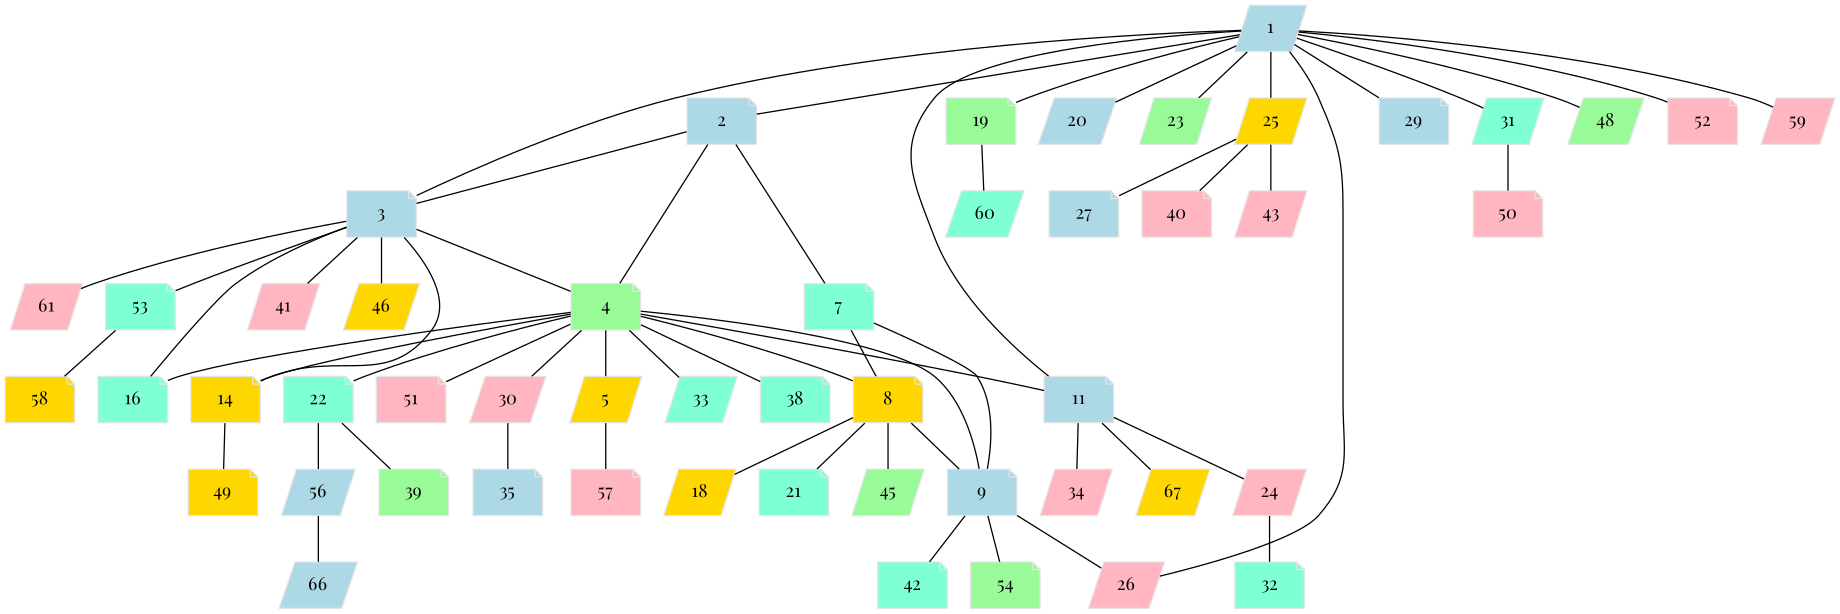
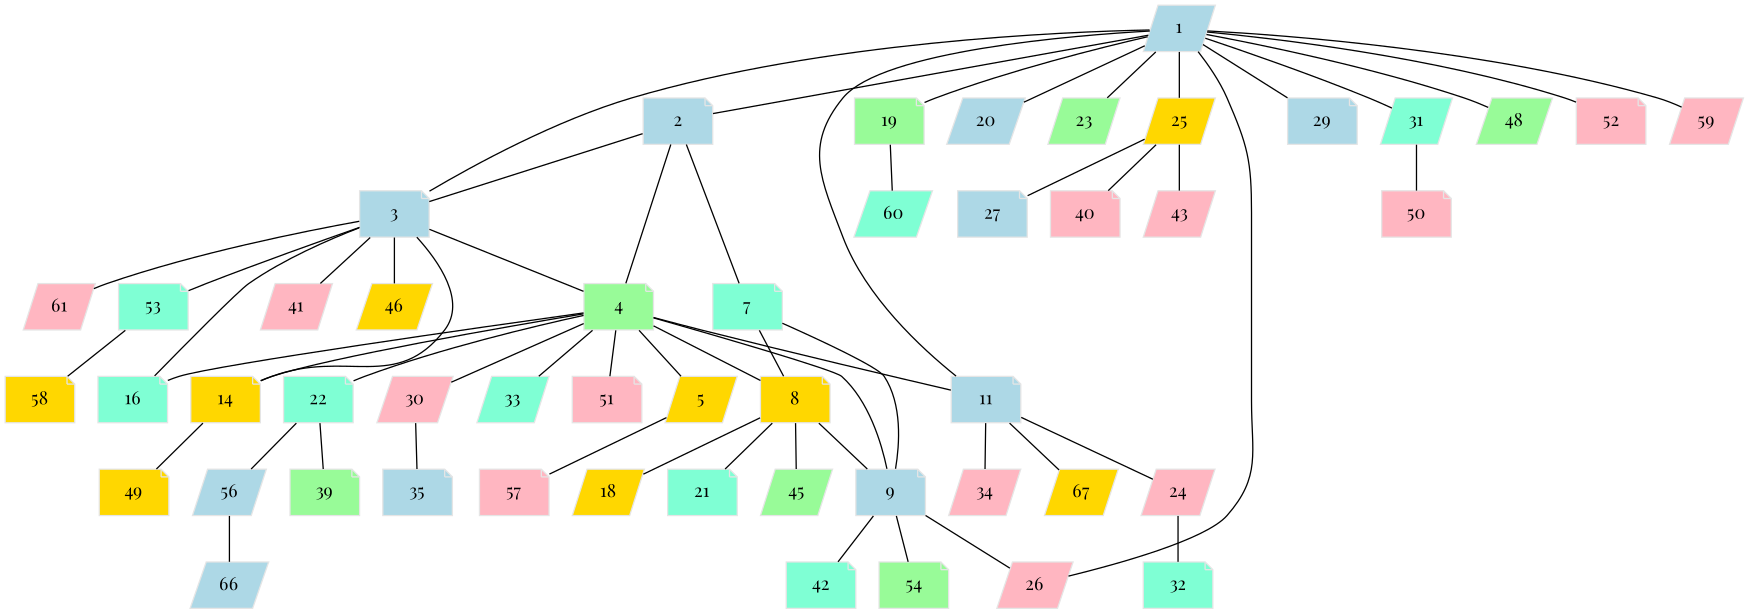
(795, 400) -> none
